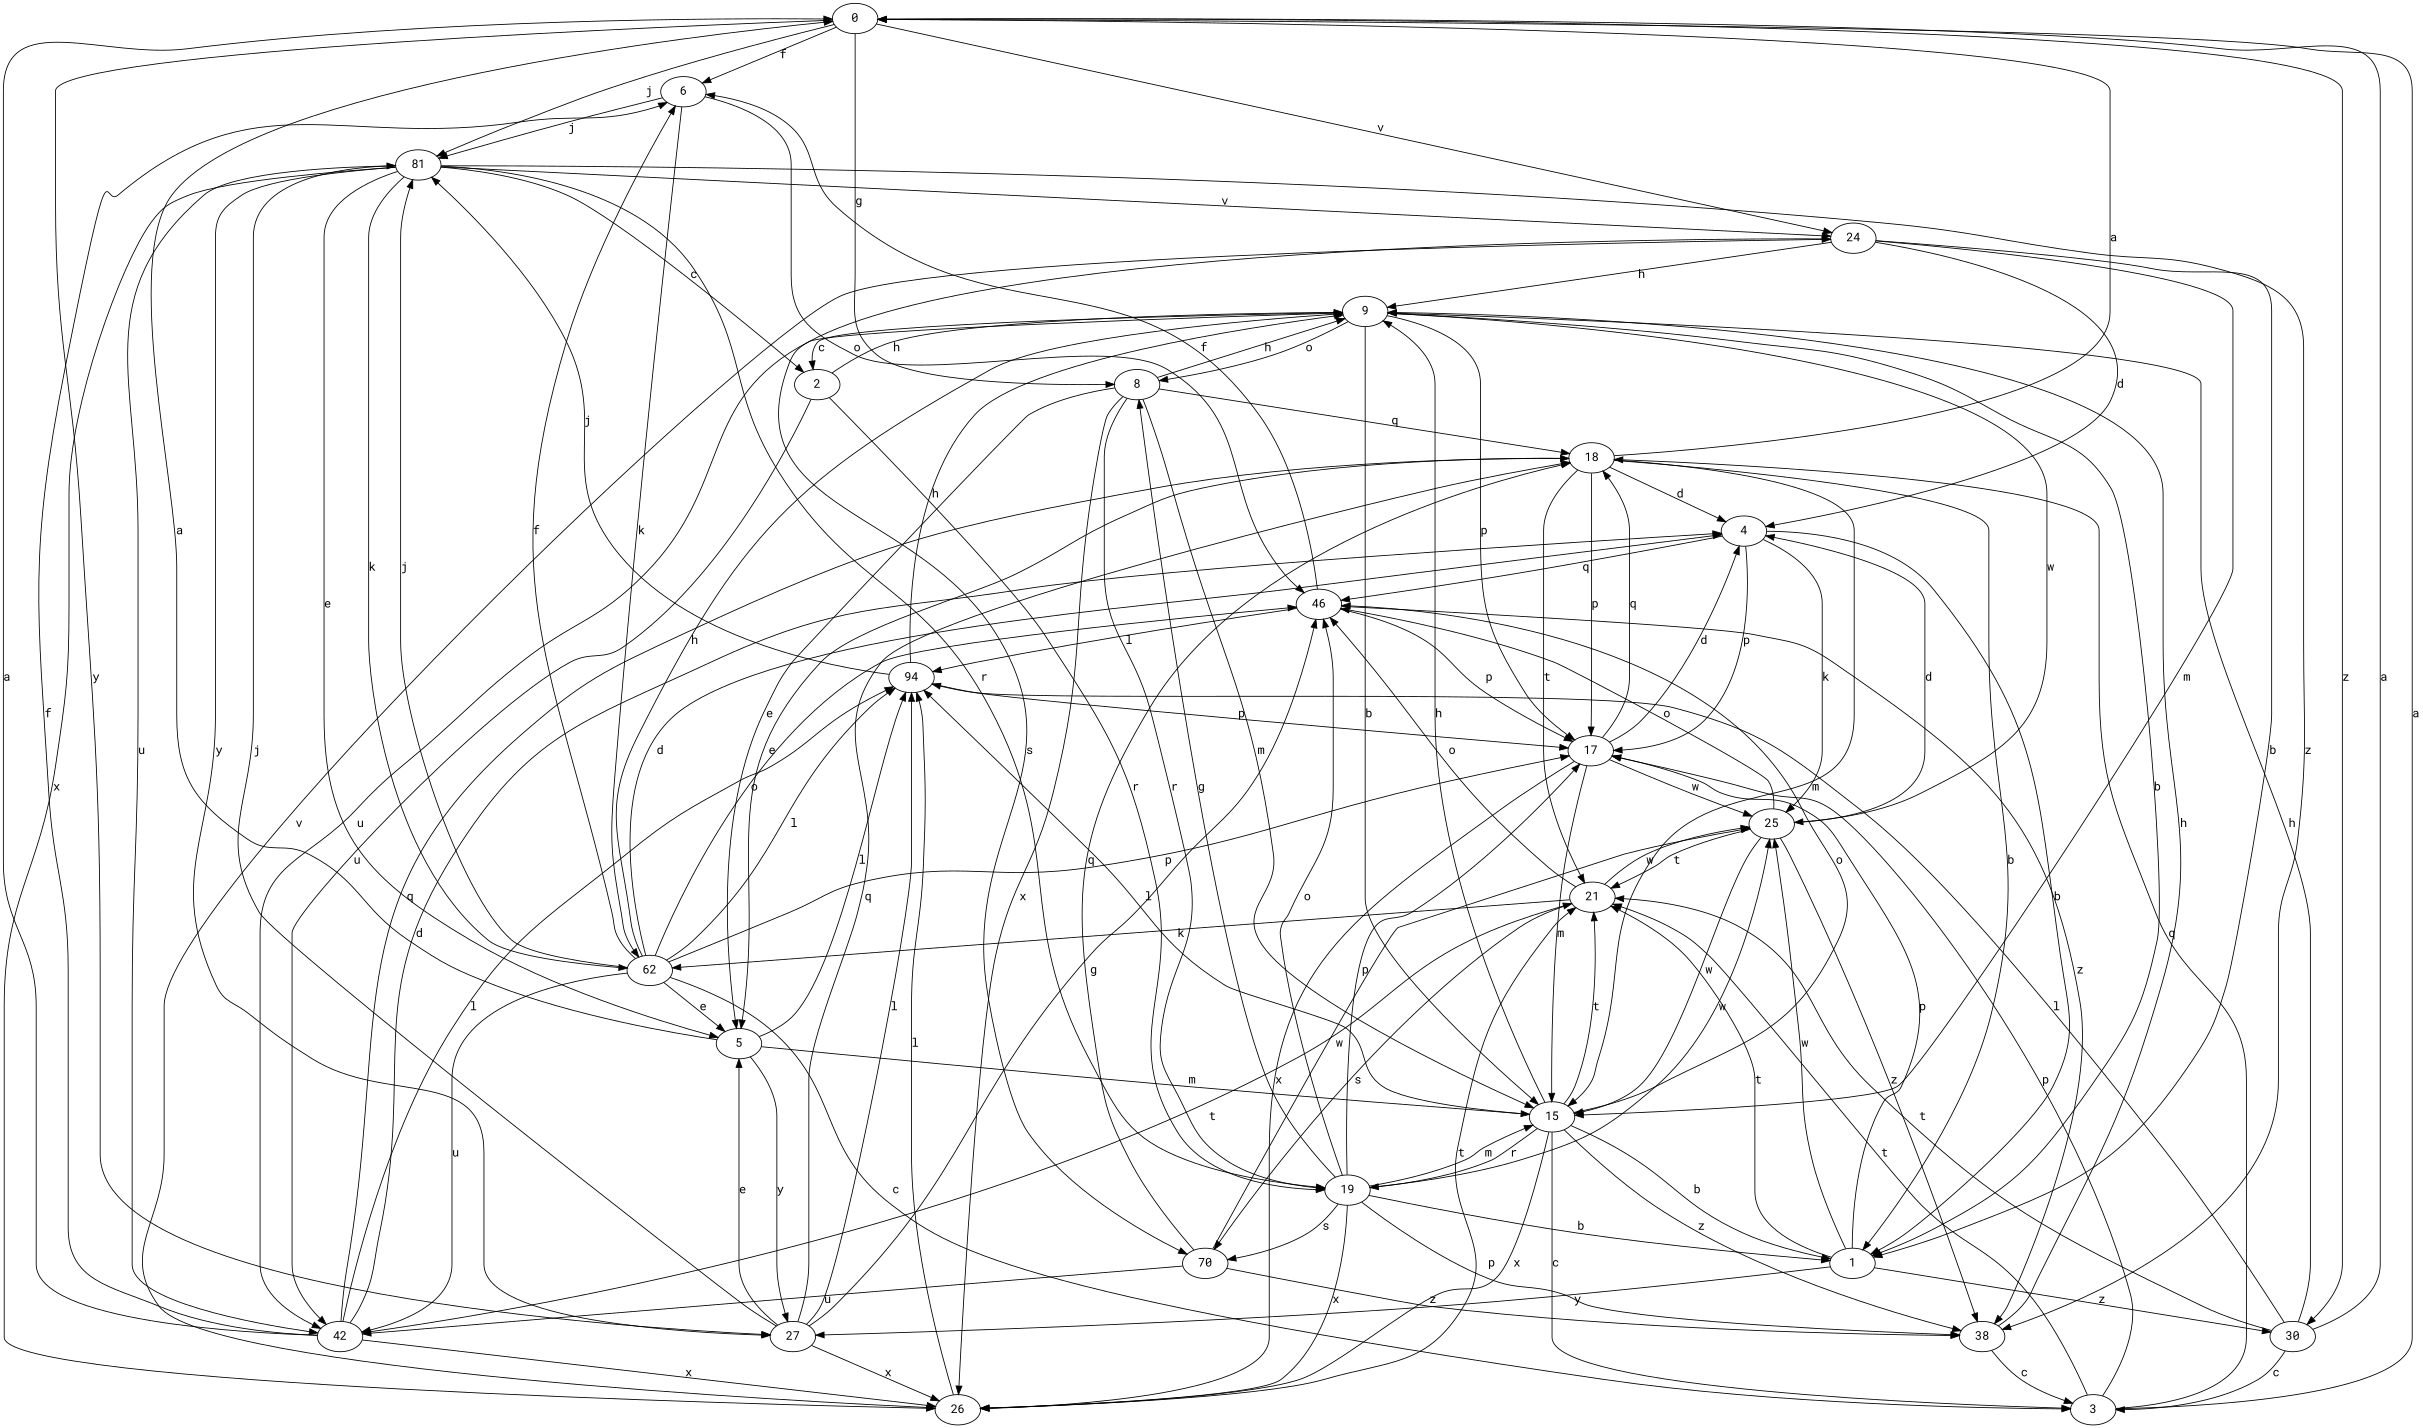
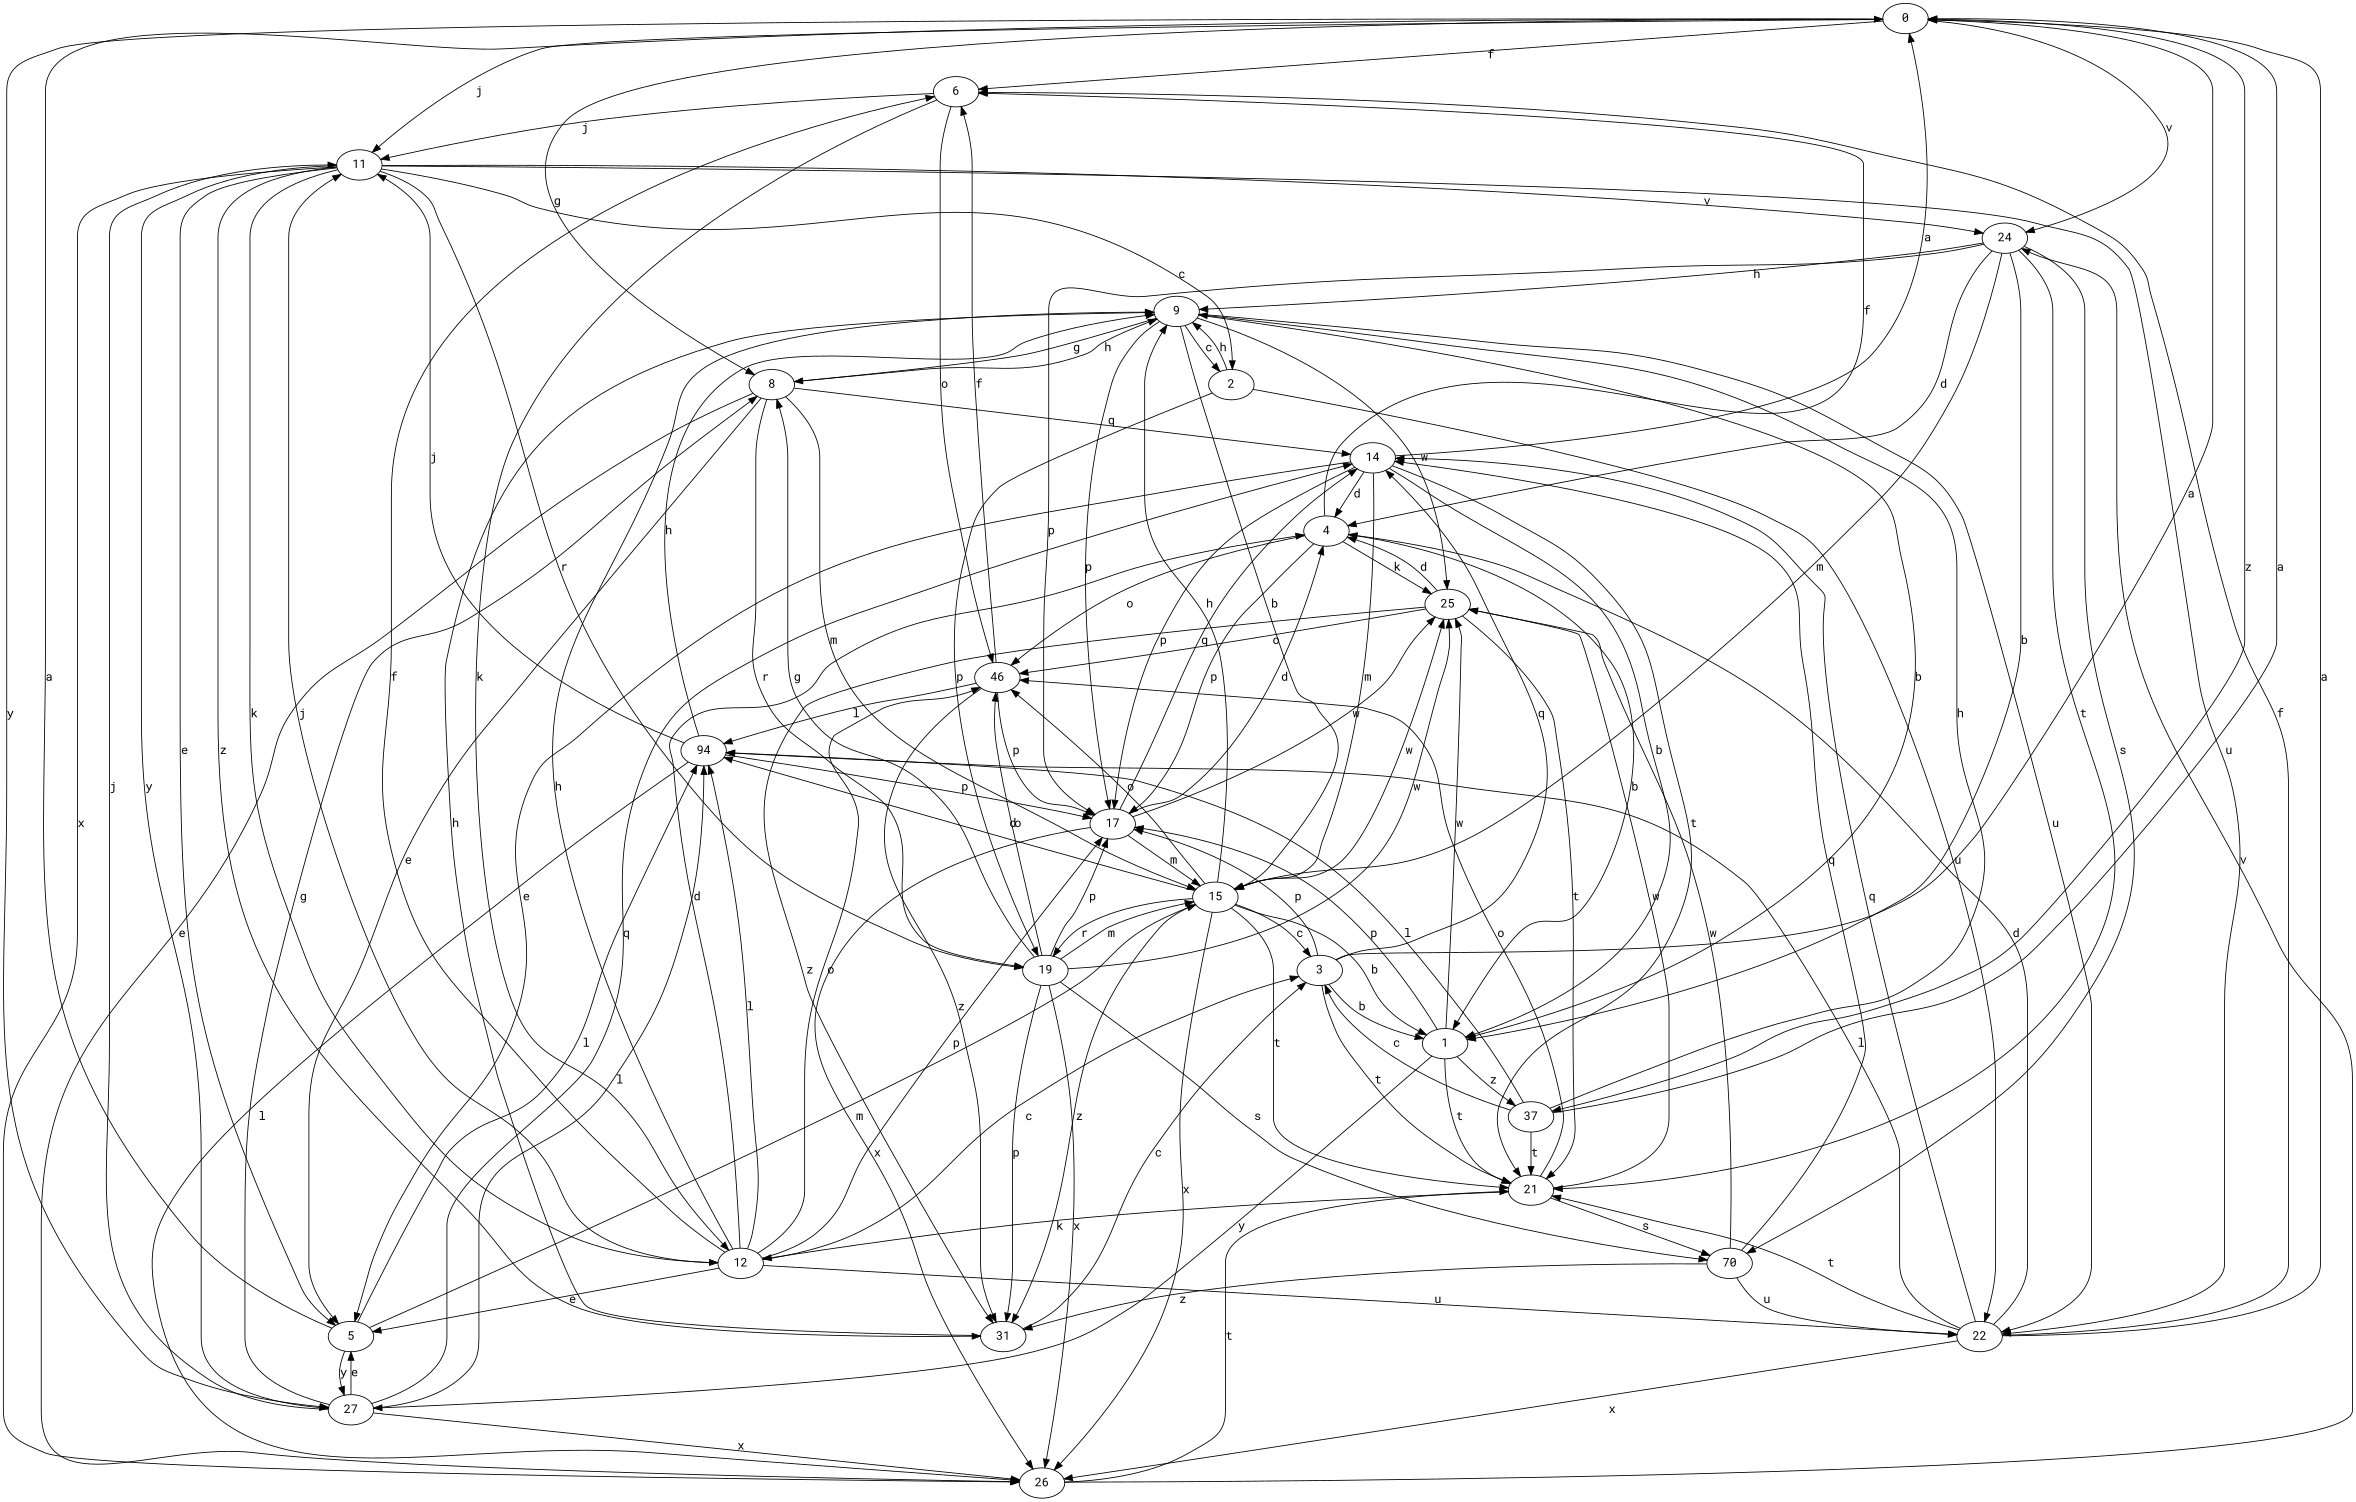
none -> (1838, 151)
(418, 165) -> (359, 165)
none -> (1251, 287)
(1309, 348) -> (1077, 348)
(1592, 458) -> (1373, 458)
(1586, 568) -> (1130, 604)
(1136, 787) -> (960, 678)
none -> (2111, 895)
(1023, 897) -> (182, 934)
(1148, 897) -> (1013, 824)
(650, 970) -> (741, 1263)
(1070, 979) -> (315, 825)
(1691, 992) -> (1380, 801)
(912, 1049) -> (167, 1332)
(1594, 1235) -> (1367, 1018)
(340, 1337) -> (1980, 1337)
(1982, 1337) -> (1003, 1337)
(2293, 1337) -> (1531, 1117)
